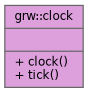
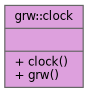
(37, 75) -> (37, 75)
